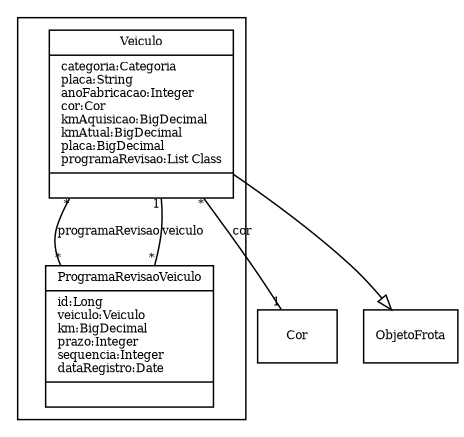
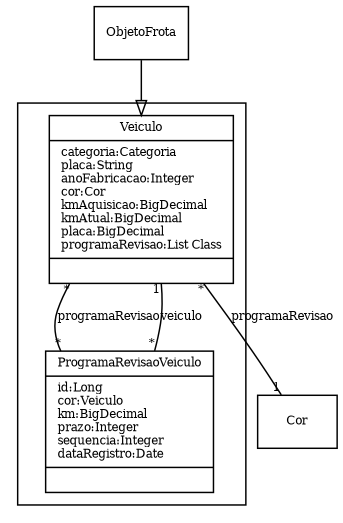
(242, 232) -> (283, 317)
(311, 232) -> (141, 80)
(102, 316) -> (91, 401)
